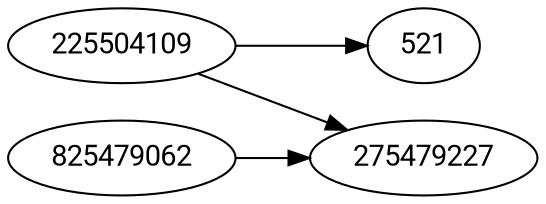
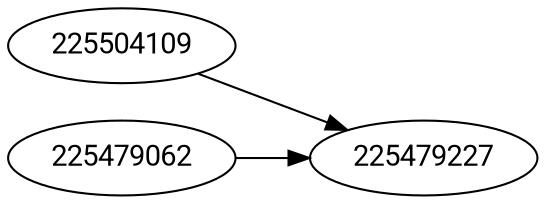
(424, 46) -> none
(122, 158) -> (122, 158)
(424, 158) -> (424, 158)
